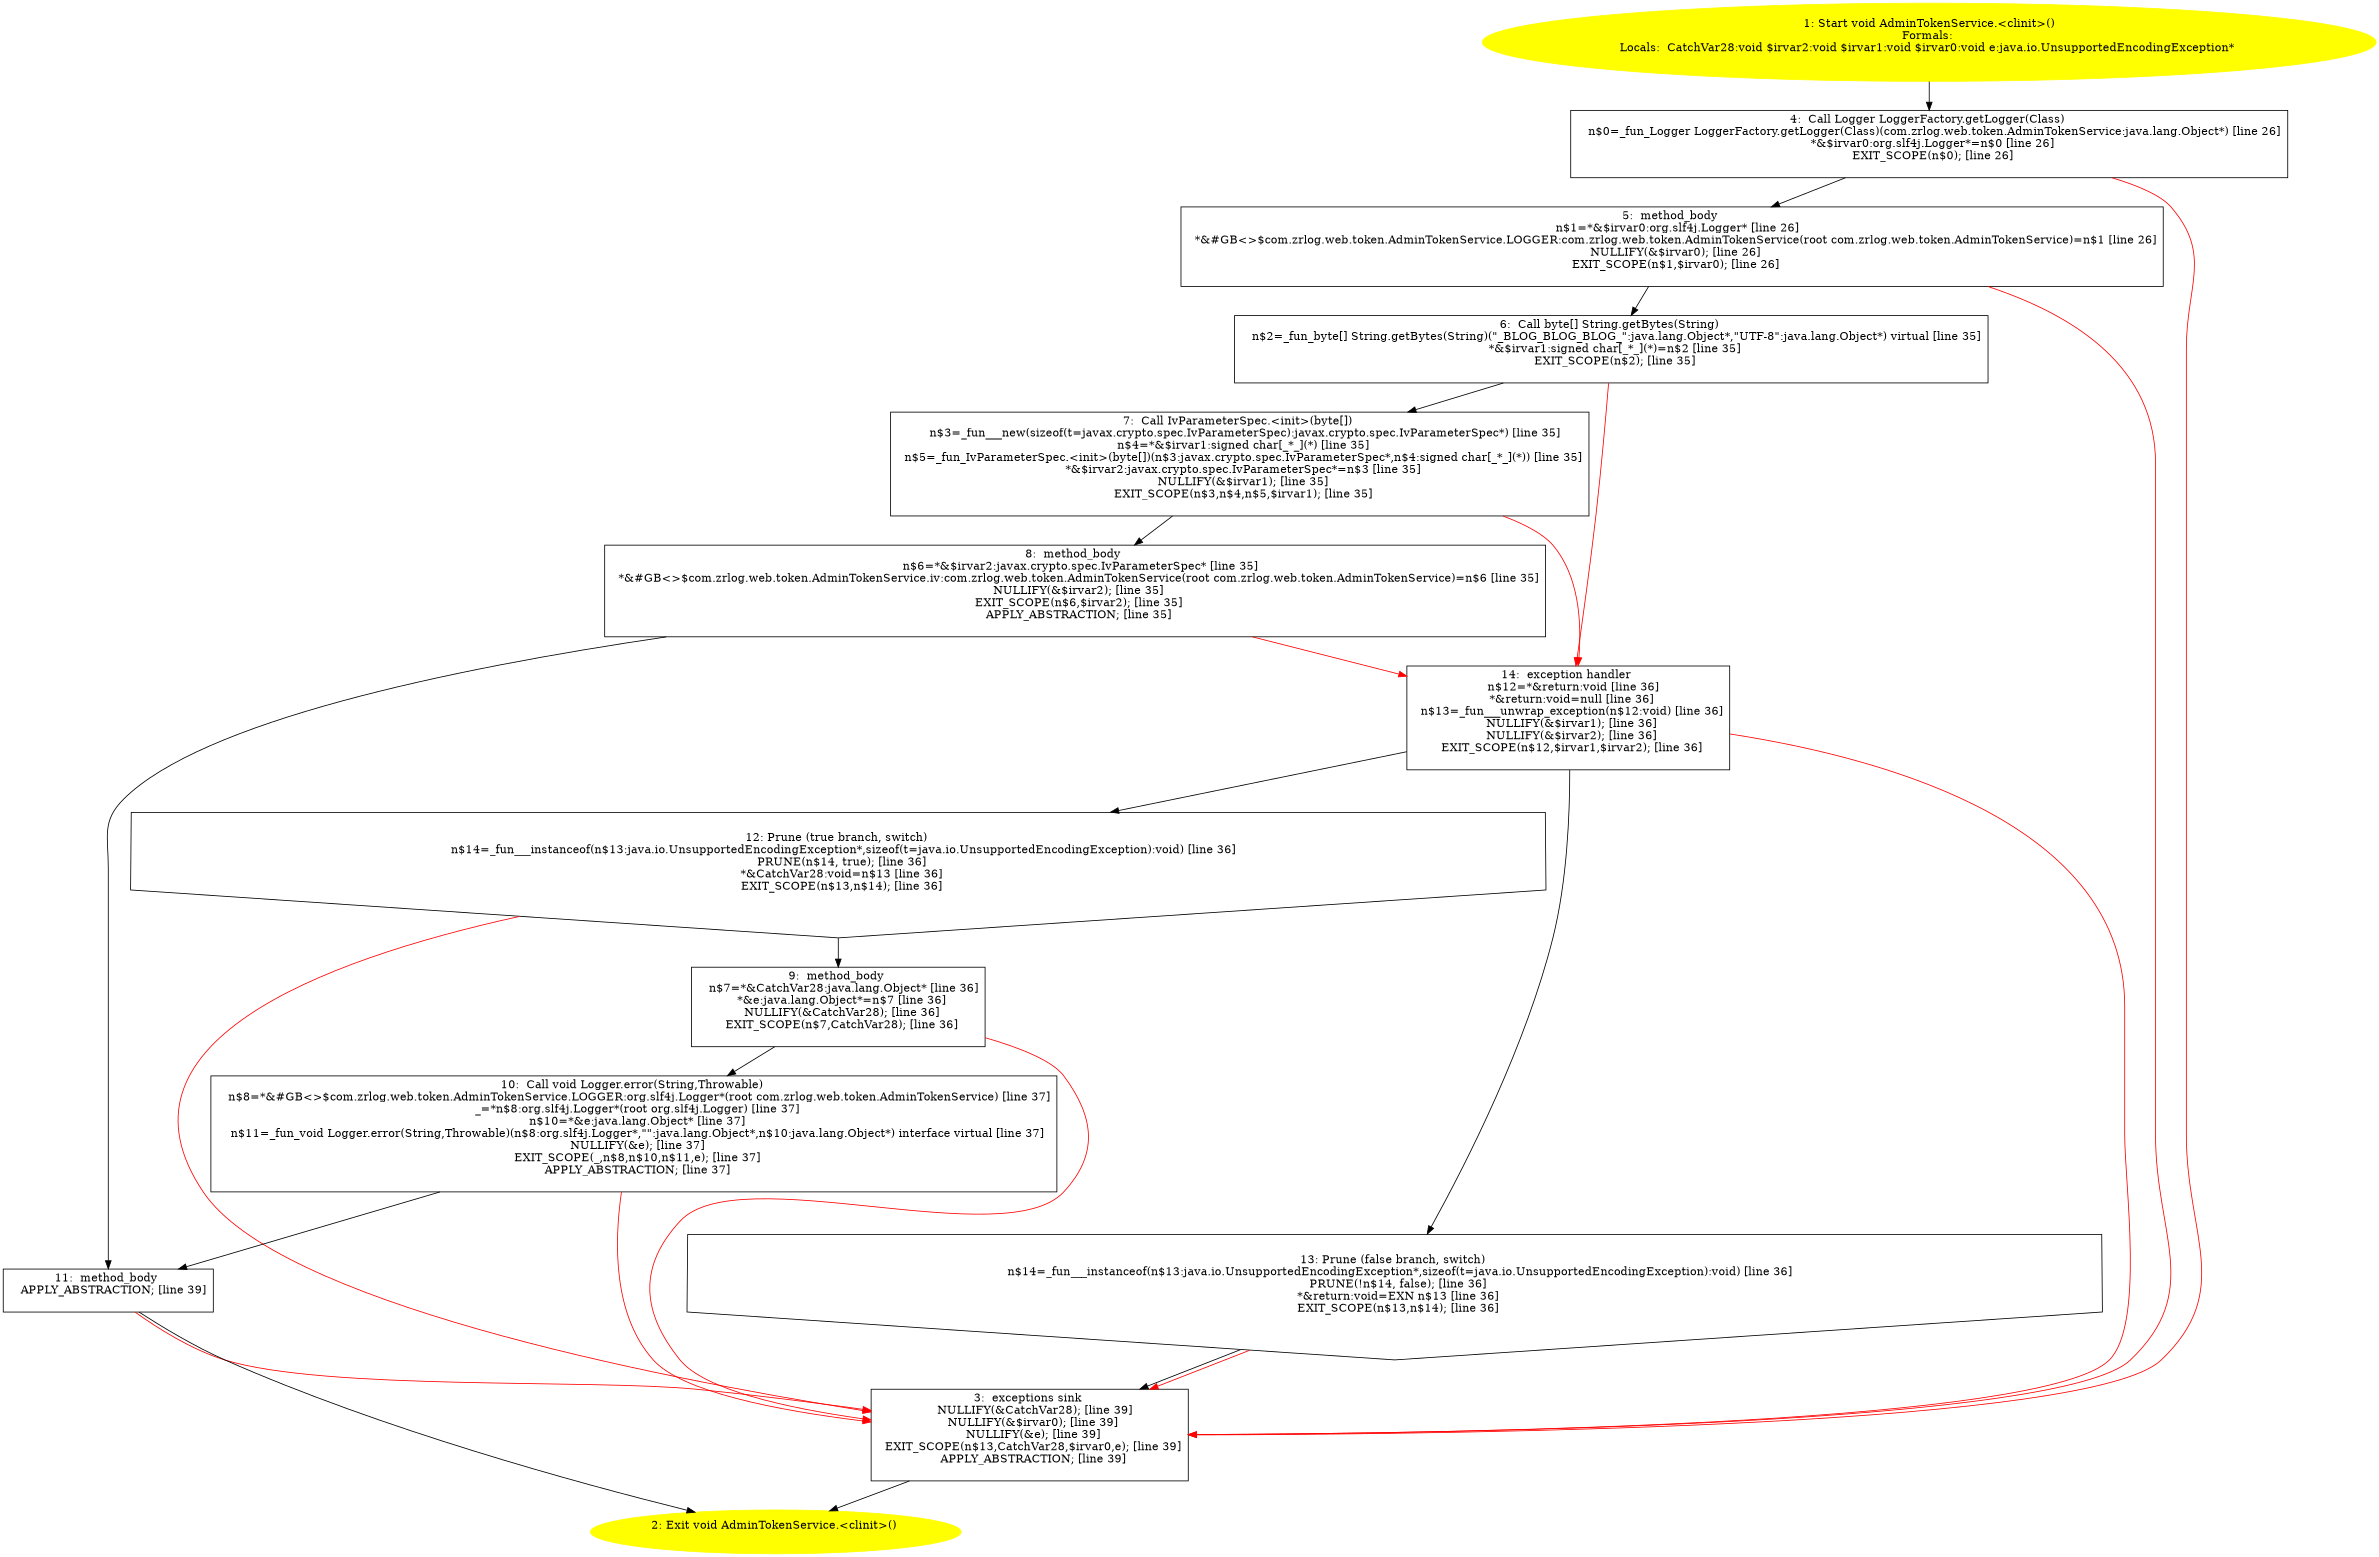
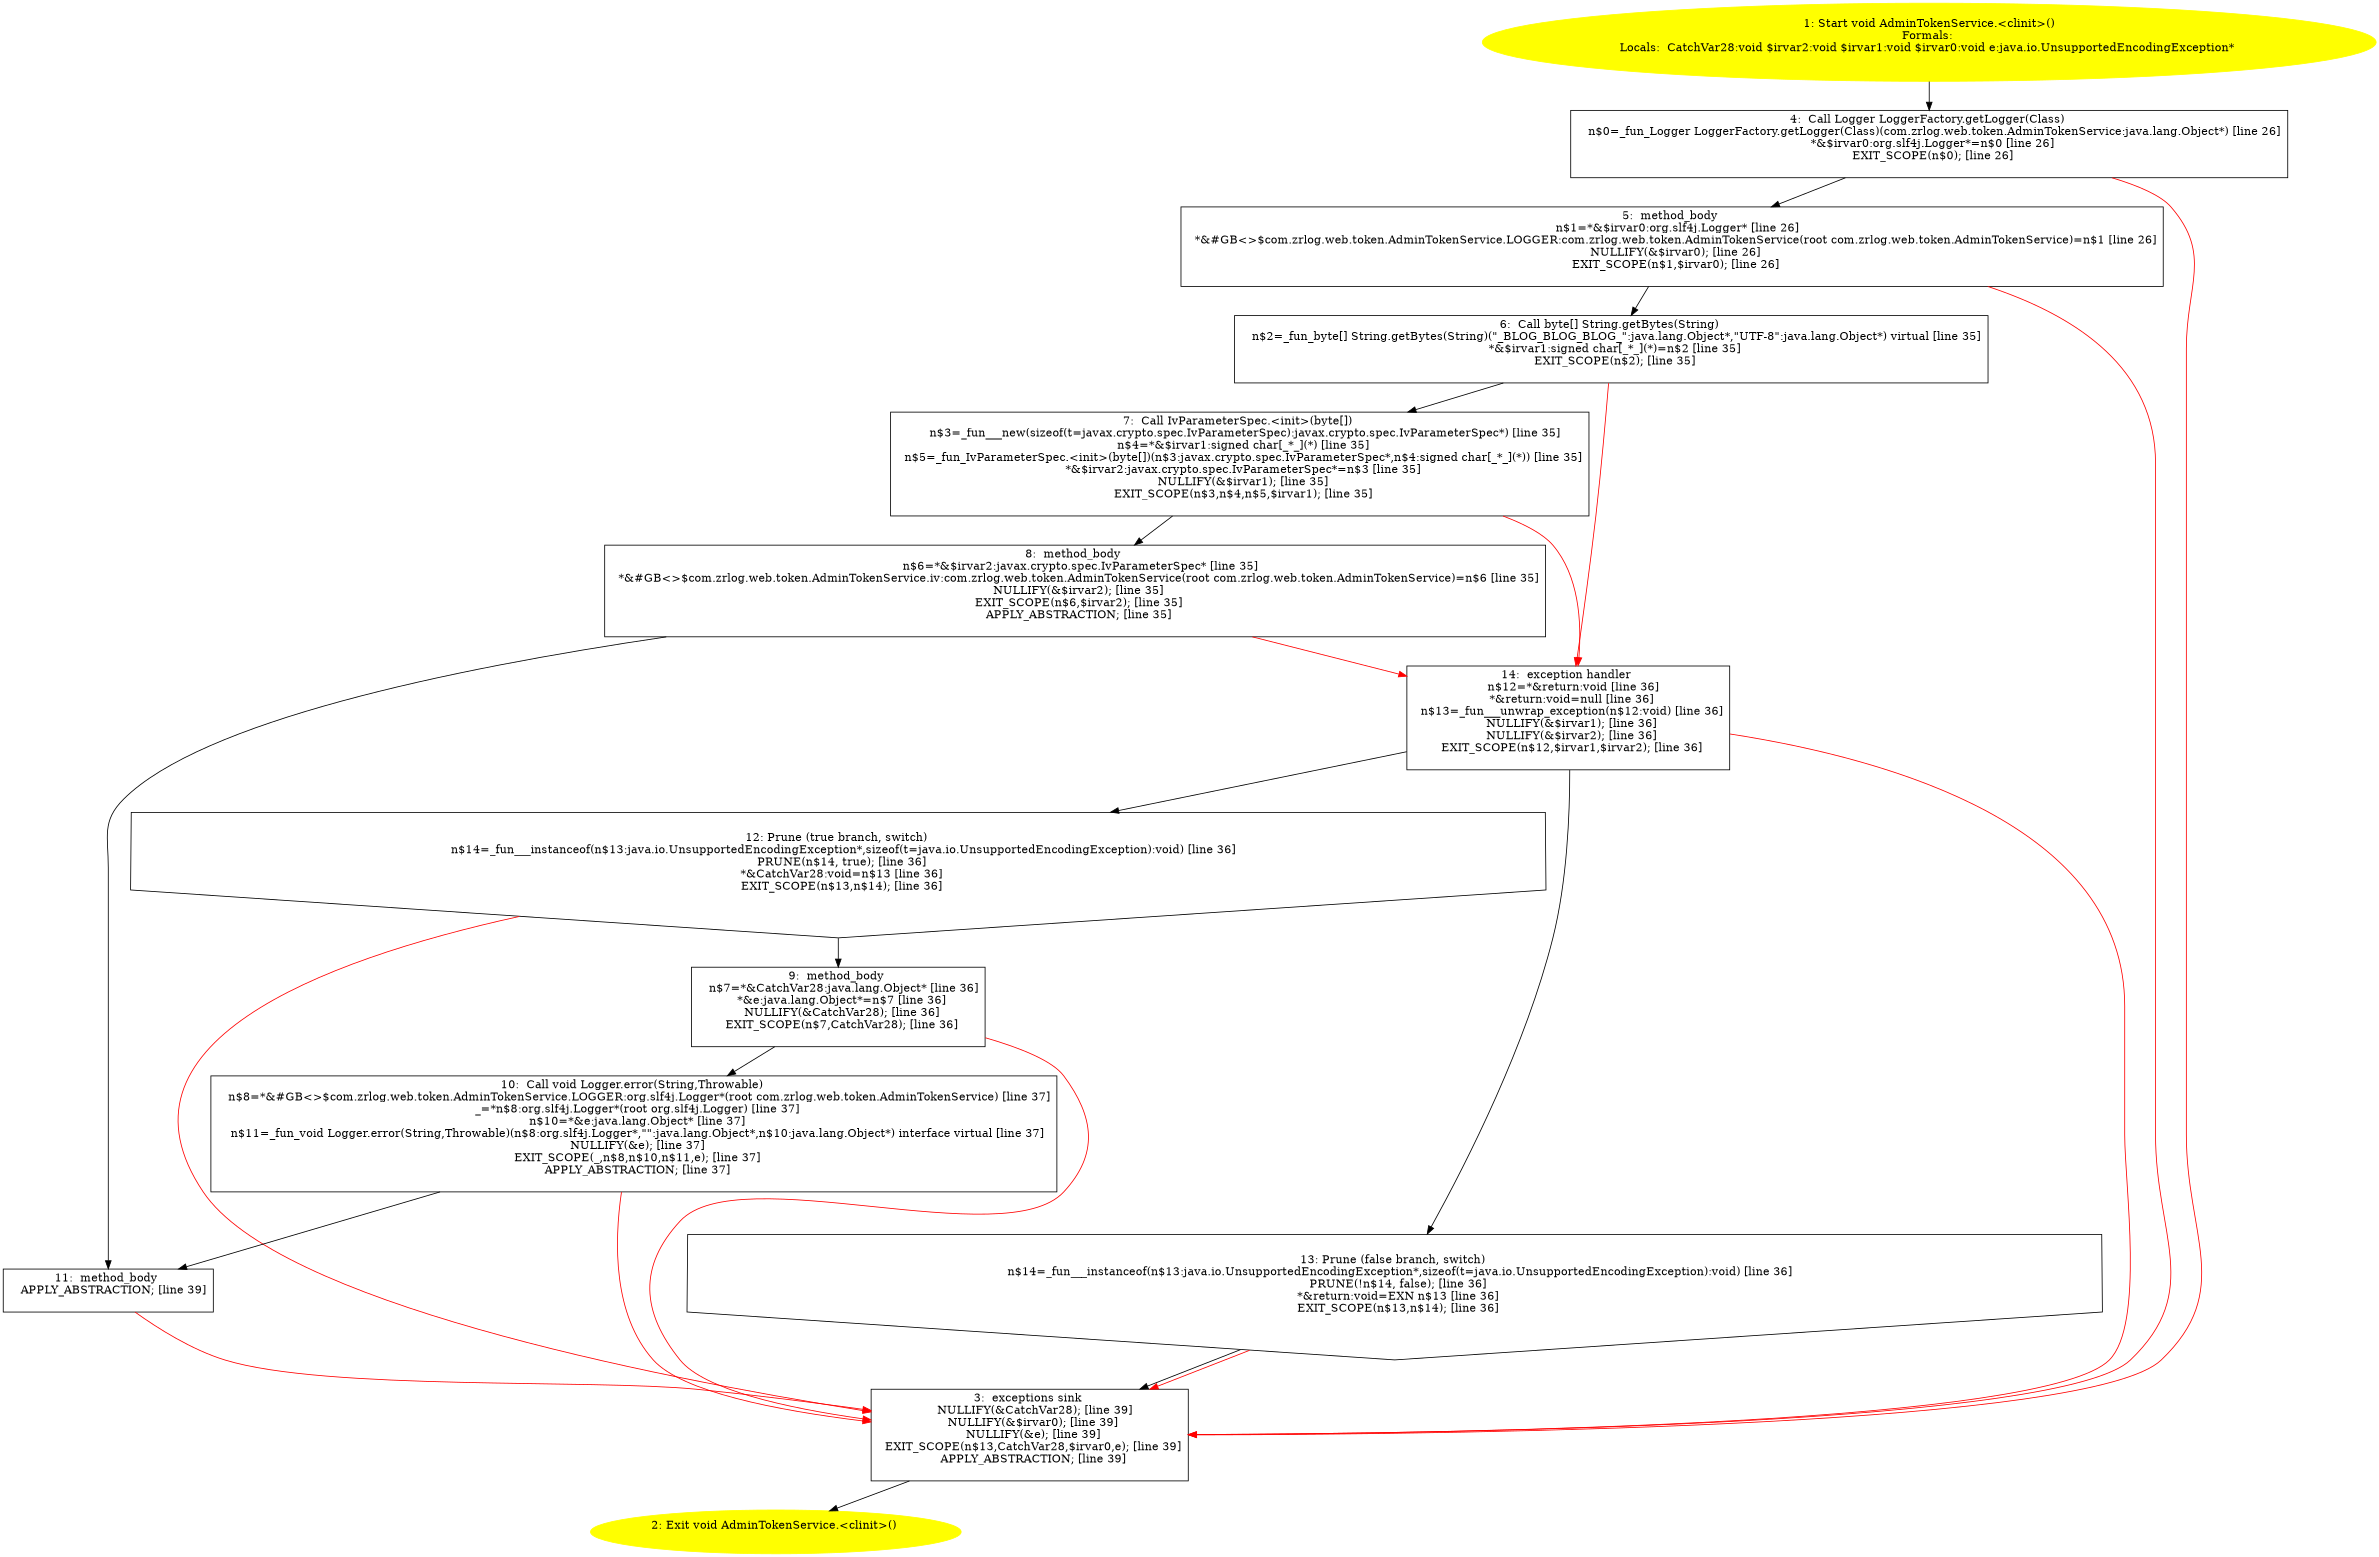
(406, 1429) -> none
